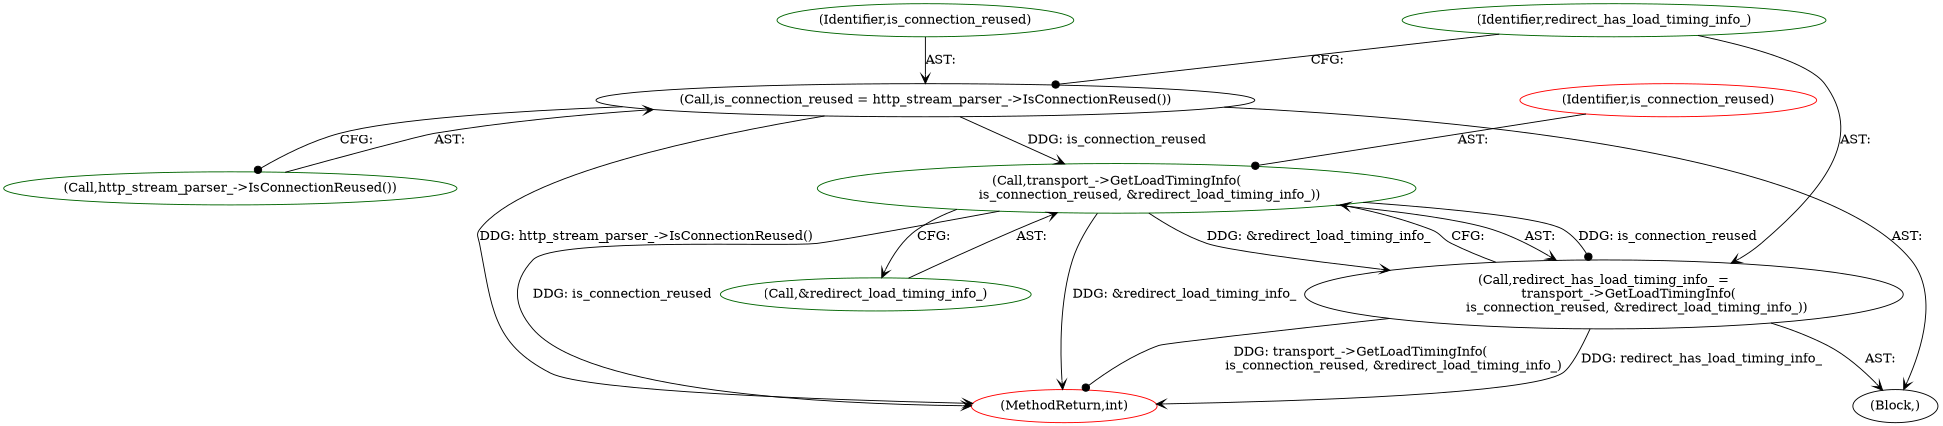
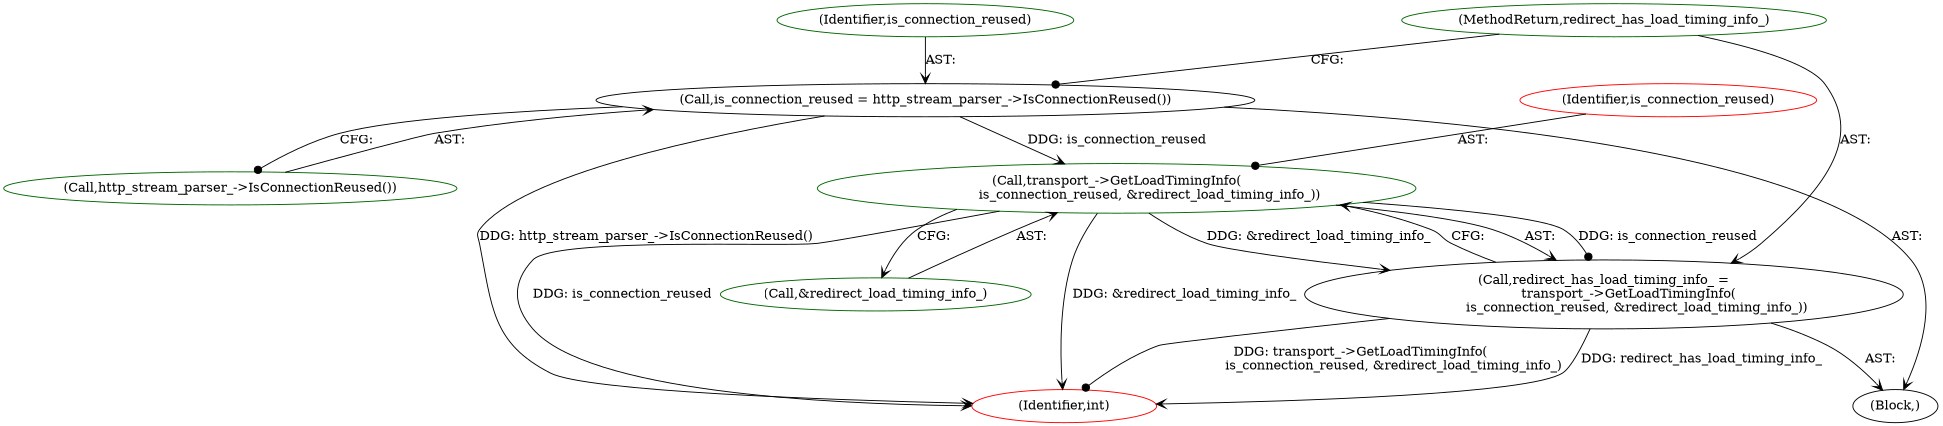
(1614, 20) -> (1614, 20)
(1064, 406) -> (1064, 406)
